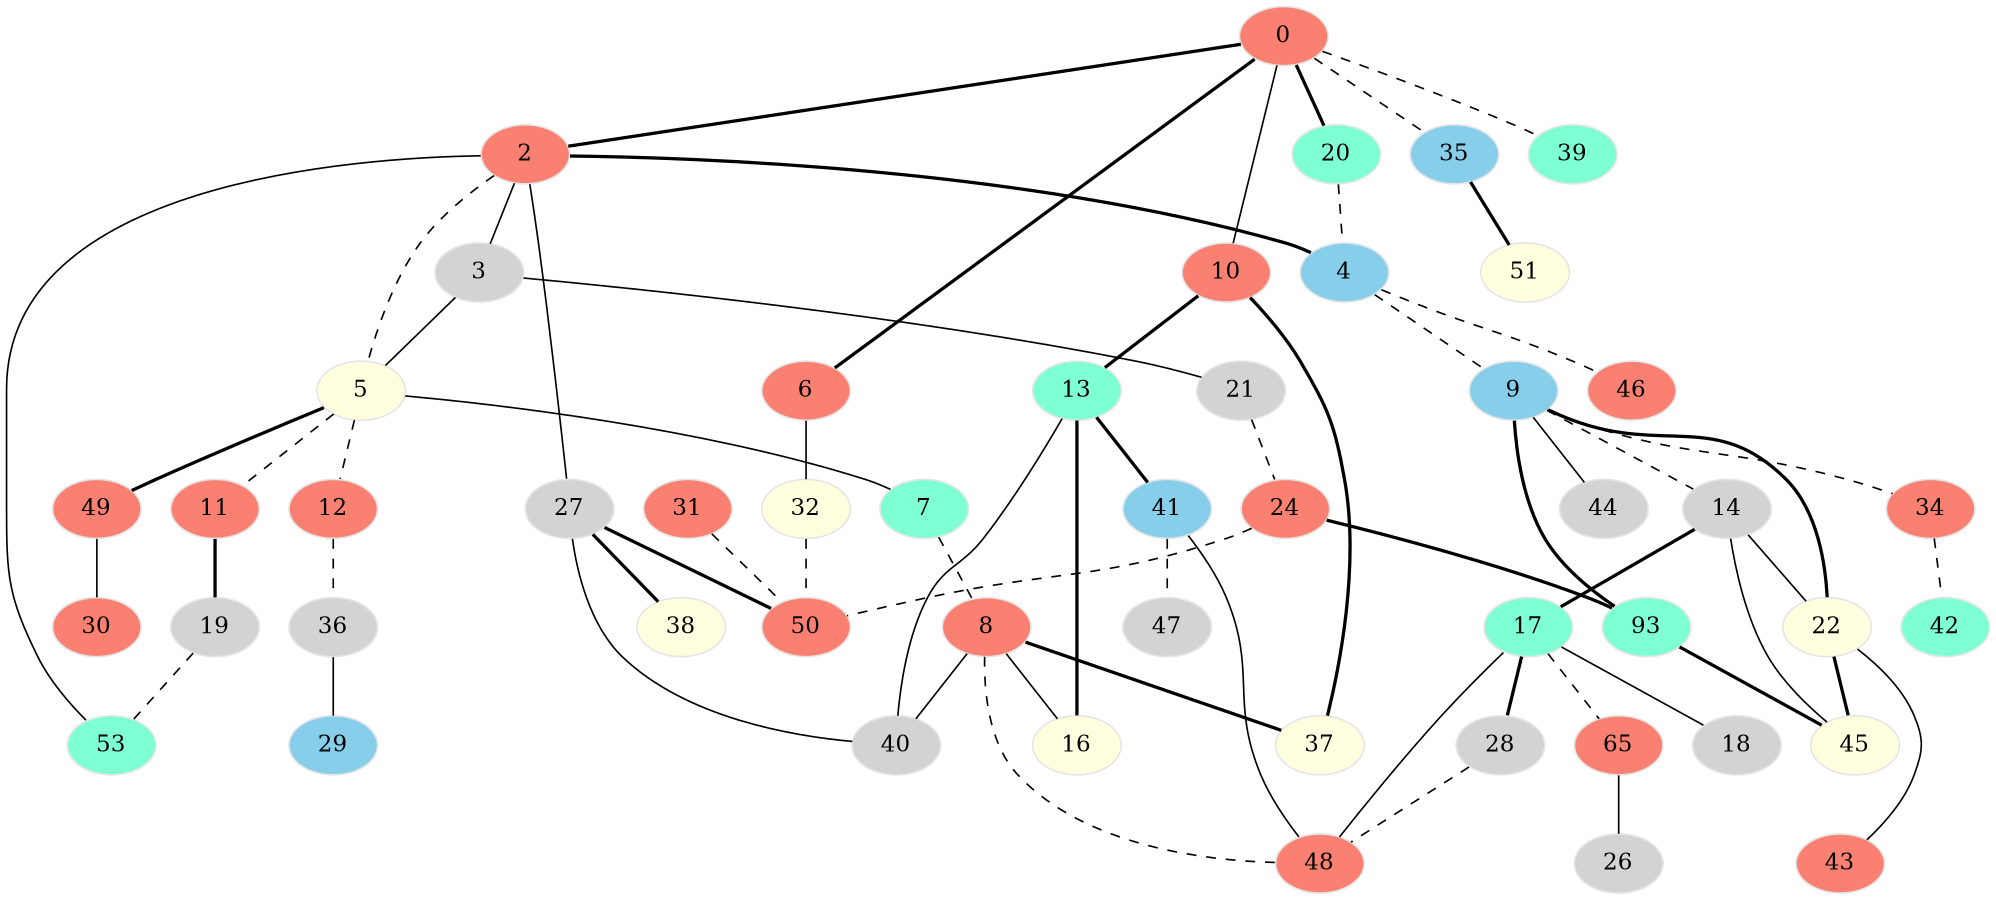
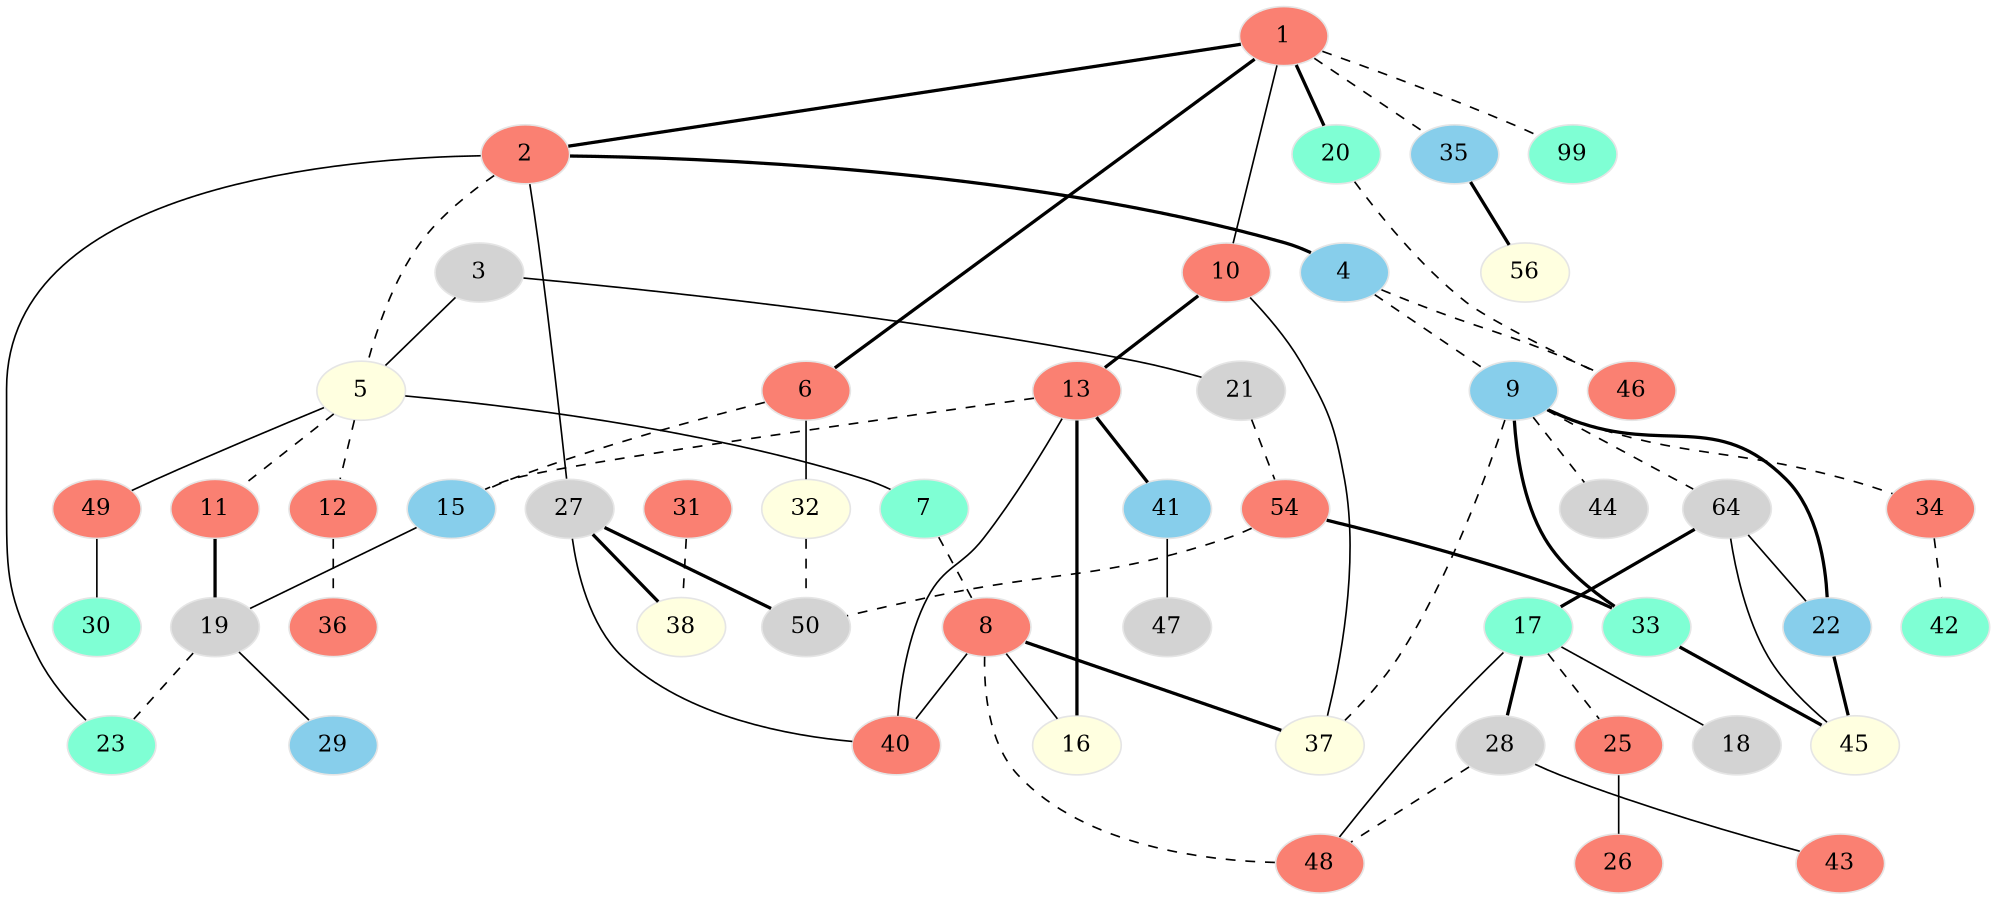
(1284, 36) -> (1284, 36)
(1573, 154) -> (1573, 154)
(502, 214) -> none
(1340, 214) -> (1460, 297)
(1525, 273) -> (1525, 273)
(1077, 391) -> (1077, 391)
(227, 448) -> (227, 448)
(1559, 450) -> (1559, 450)
(1346, 494) -> (1346, 494)
none -> (451, 509)
(1285, 509) -> (1285, 509)
(1727, 509) -> (1727, 509)
(747, 568) -> (684, 578)
(1167, 568) -> (1167, 568)
none -> (1441, 579)
(97, 627) -> (97, 627)
(333, 627) -> (333, 627)
(806, 627) -> (806, 627)
(1647, 627) -> (1647, 627)
(1827, 627) -> (1827, 627)
(333, 686) -> (274, 686)
(1244, 686) -> none
(1921, 742) -> (1666, 812)
(112, 745) -> (112, 745)
(896, 745) -> (896, 745)
(1619, 745) -> (1619, 745)
(1619, 864) -> (1619, 864)
